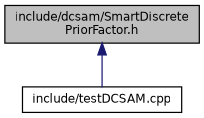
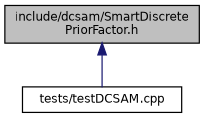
(102, 100) -> (102, 100)
